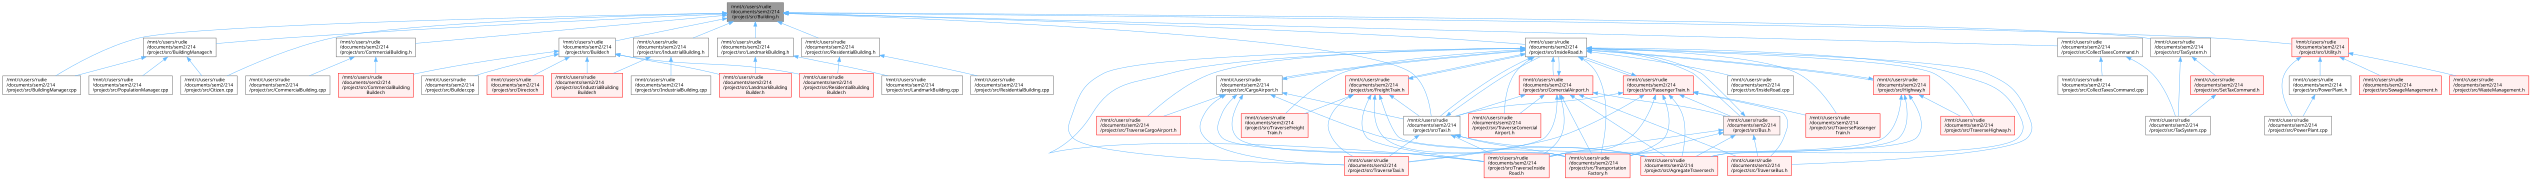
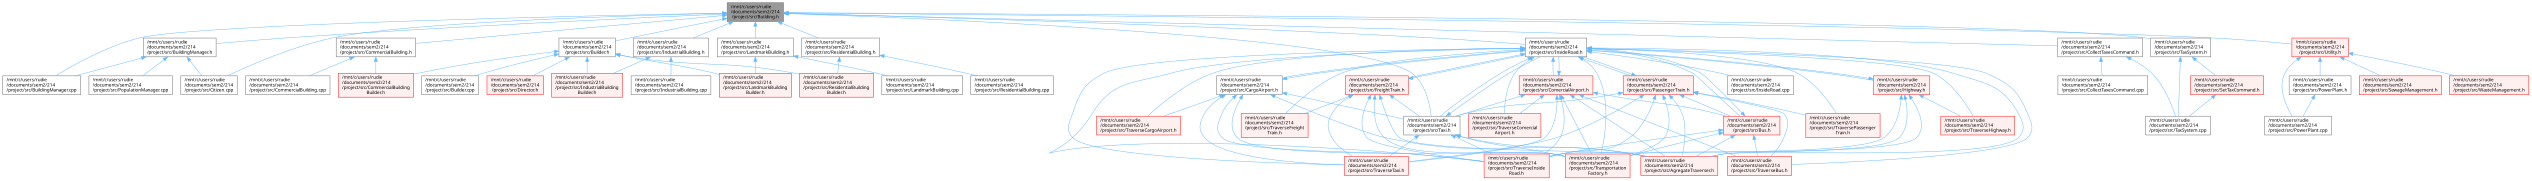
(1752, 126) -> (1752, 126)
